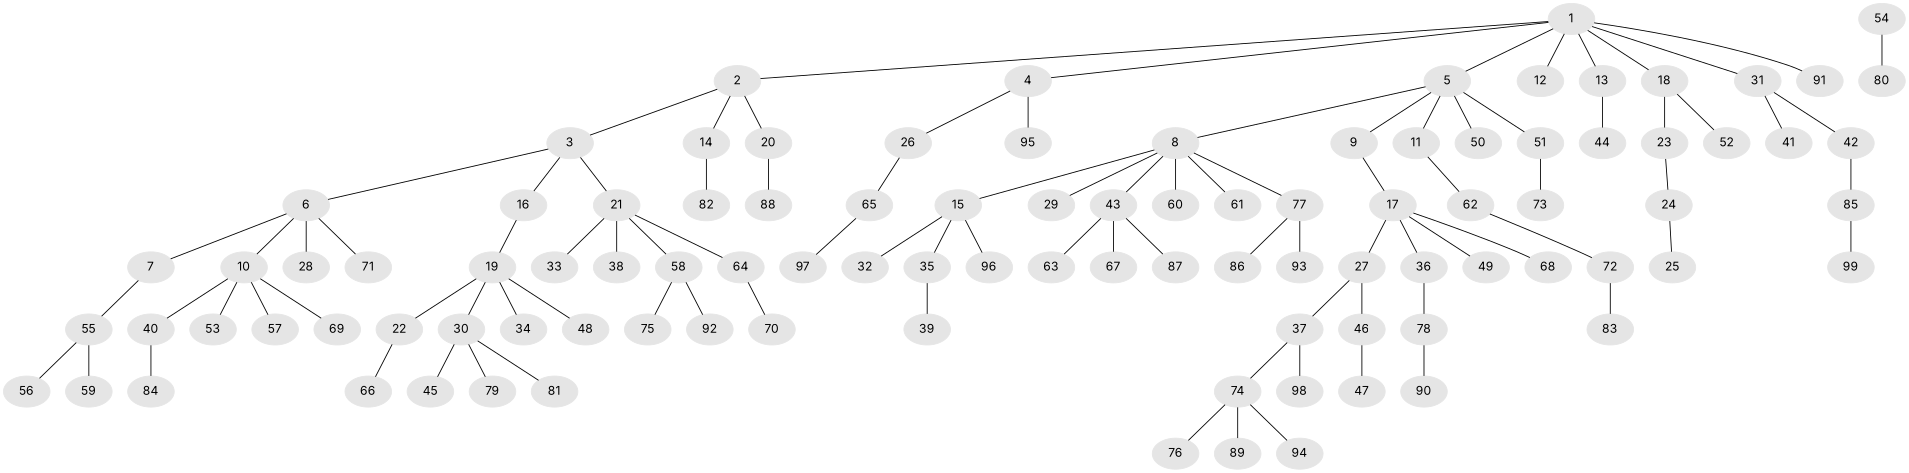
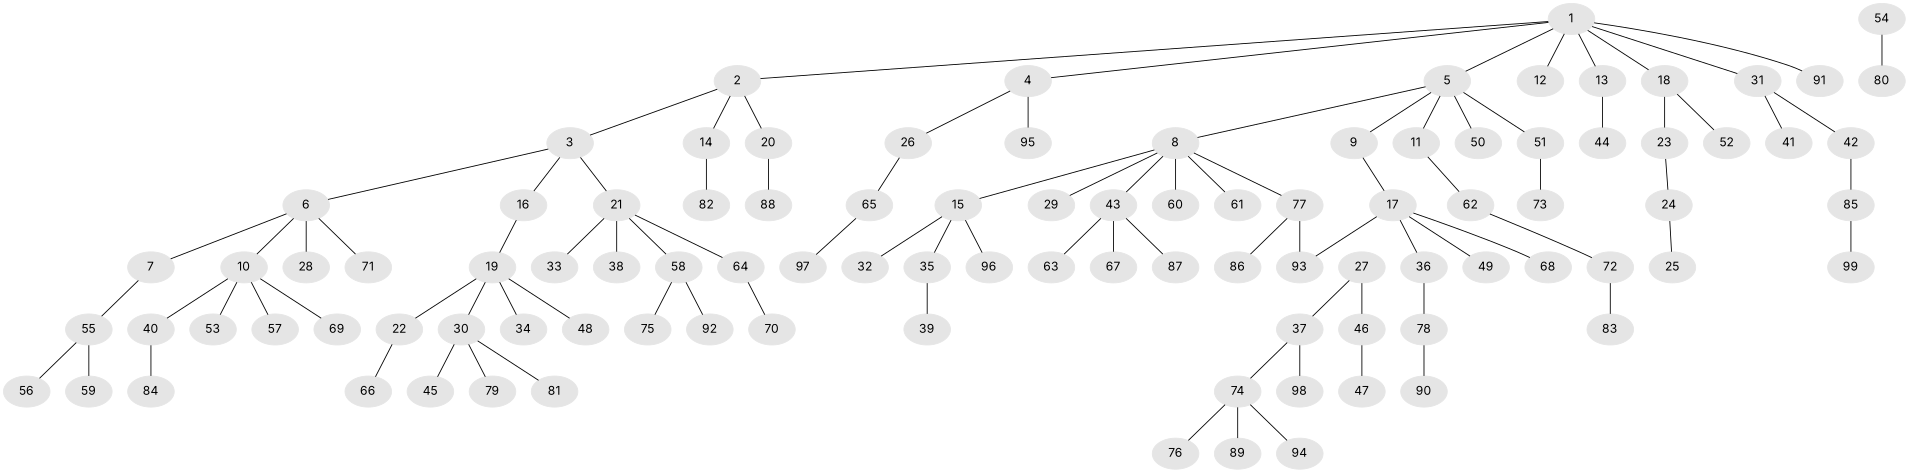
(1377, 236) -> (1346, 236)
